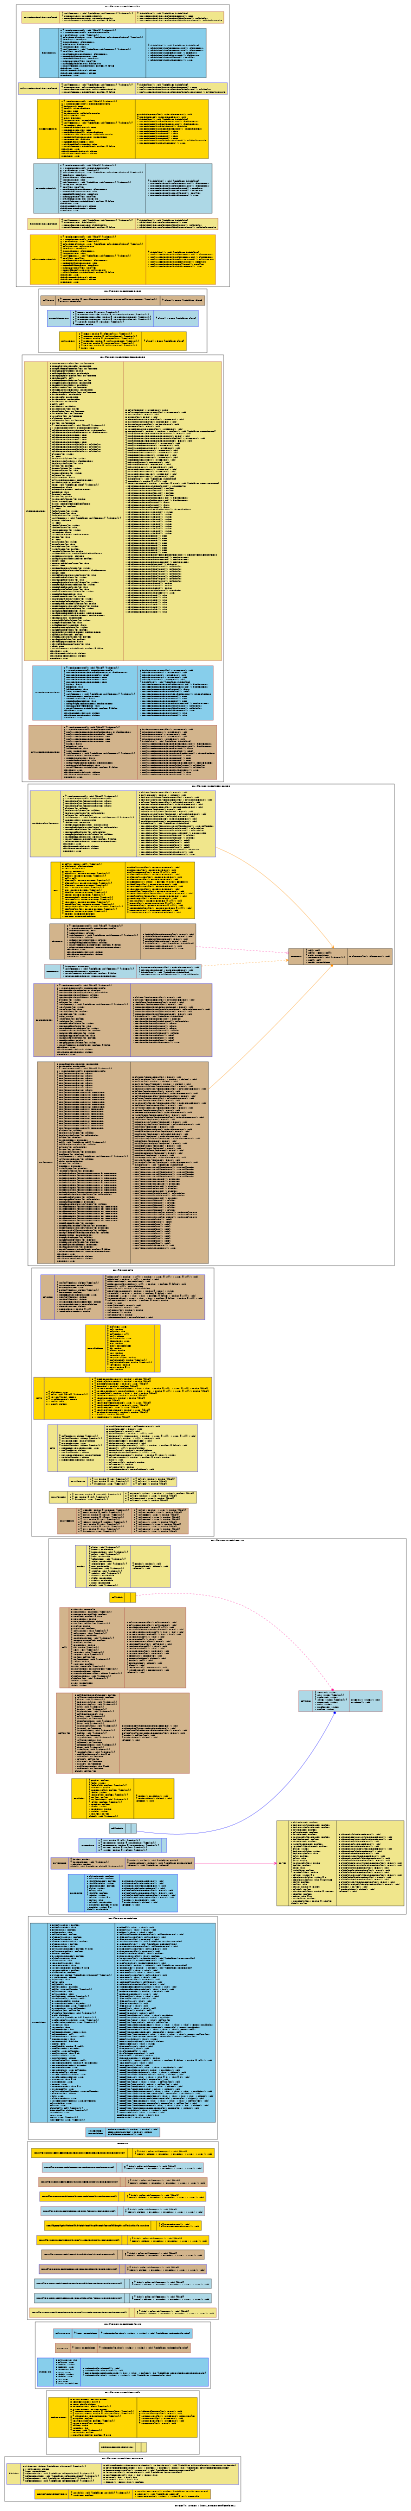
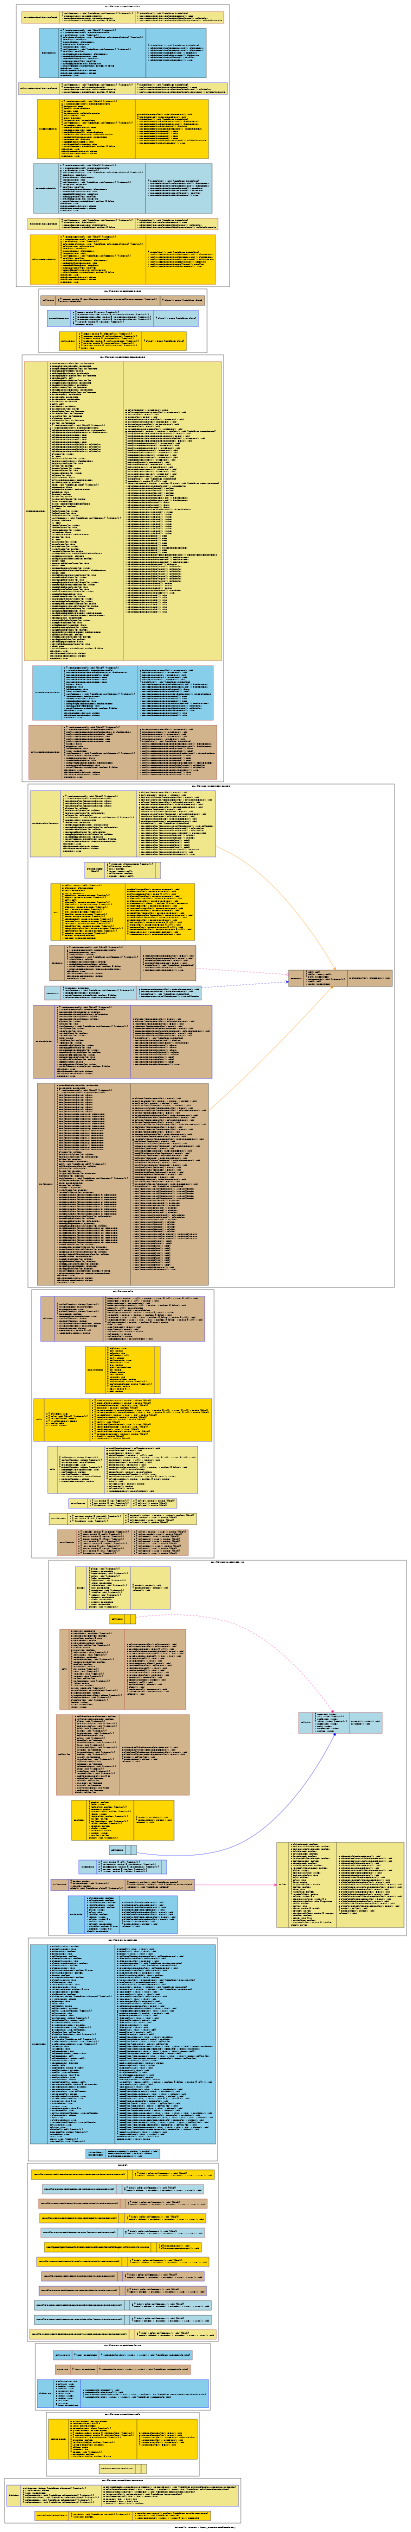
(146, 548) -> (156, 548)
none -> (123, 870)
(244, 963) -> (244, 985)
(123, 2144) -> (123, 2165)
(123, 2255) -> (123, 2276)
